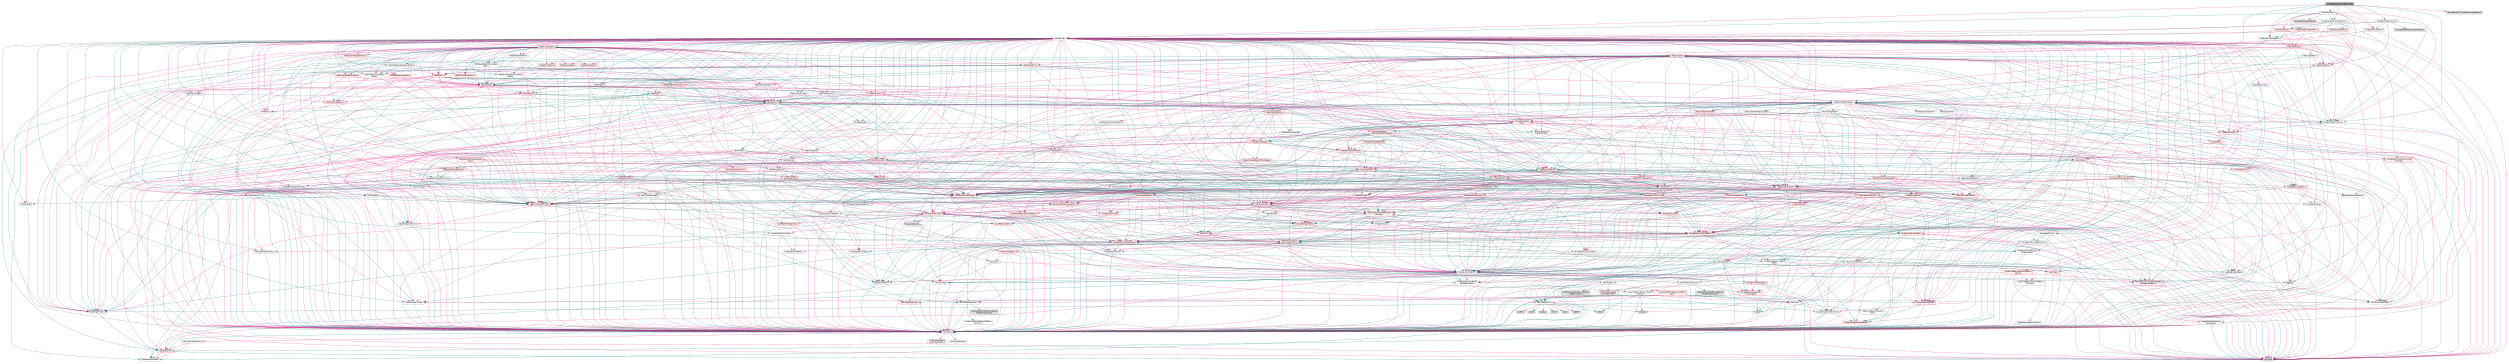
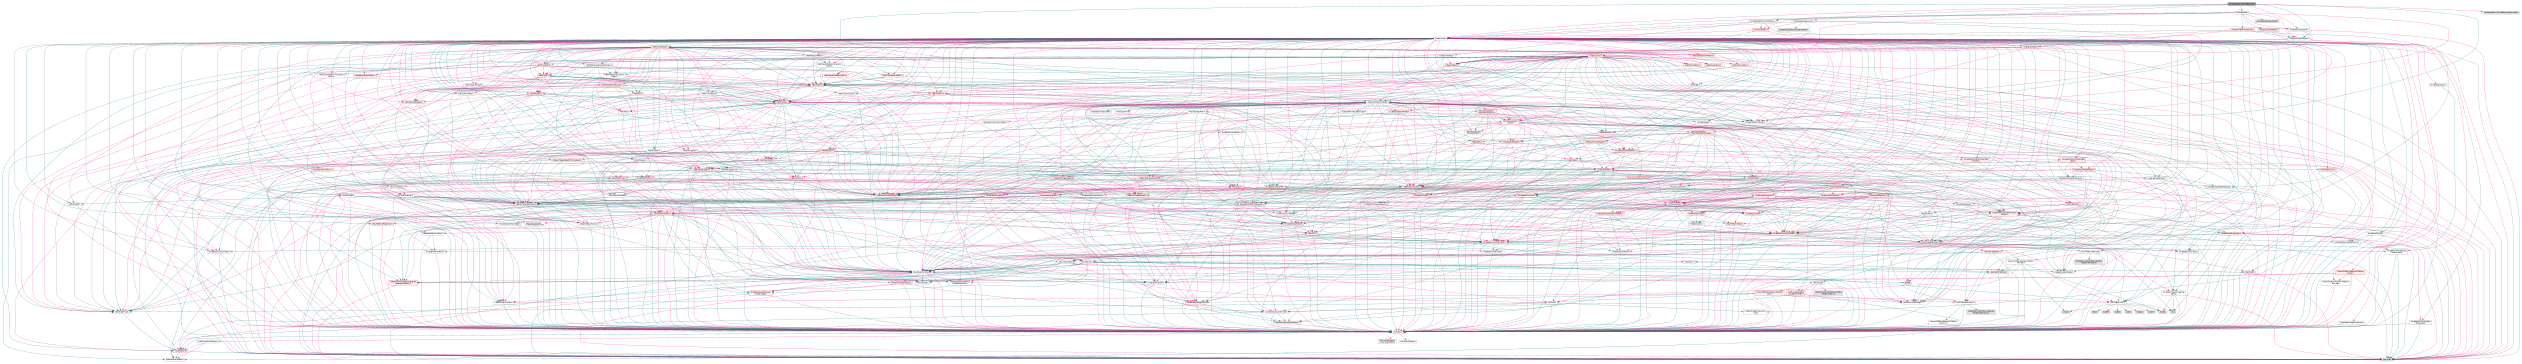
(1913, 196) -> (995, 196)
none -> (510, 224)
(1253, 229) -> (1302, 229)
none -> (1585, 268)
